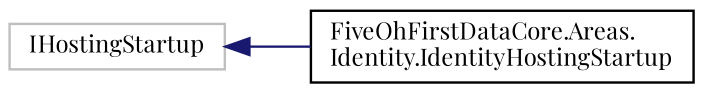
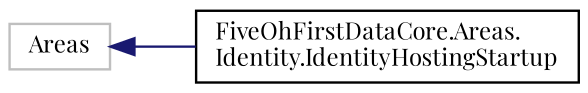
(117, 47) -> (60, 47)
